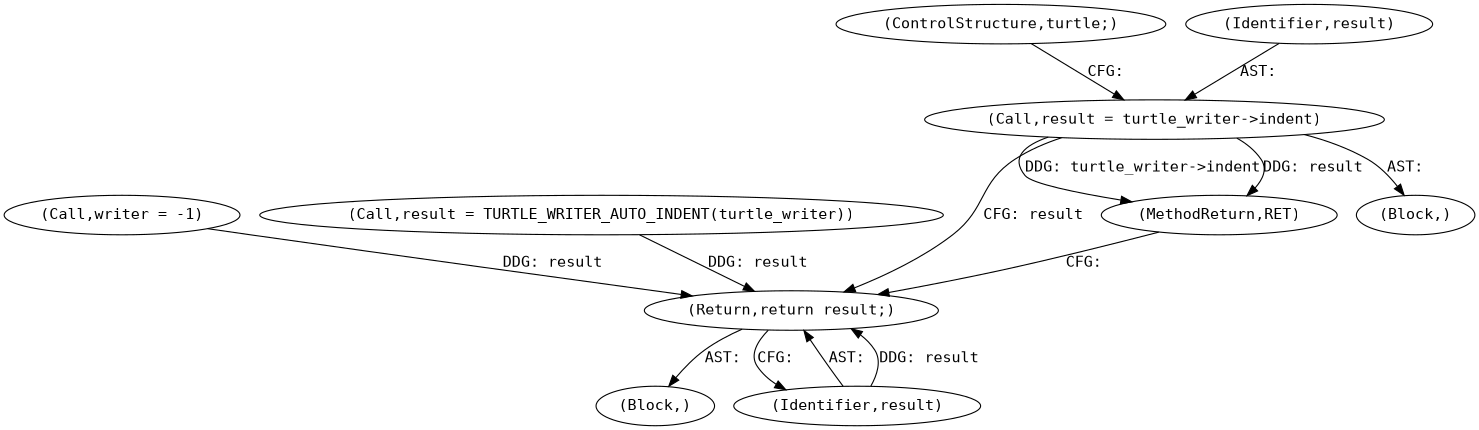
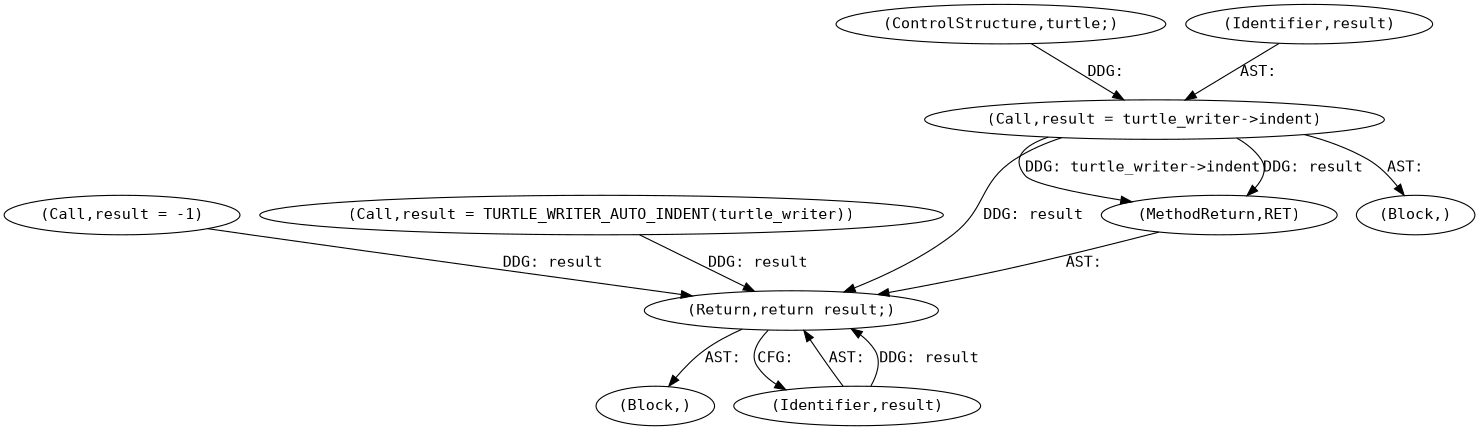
(1111, 72) -> (1111, 72)
(122, 215) -> (122, 215)
(1033, 215) -> (1033, 215)
(1089, 263) -> (1089, 263)
